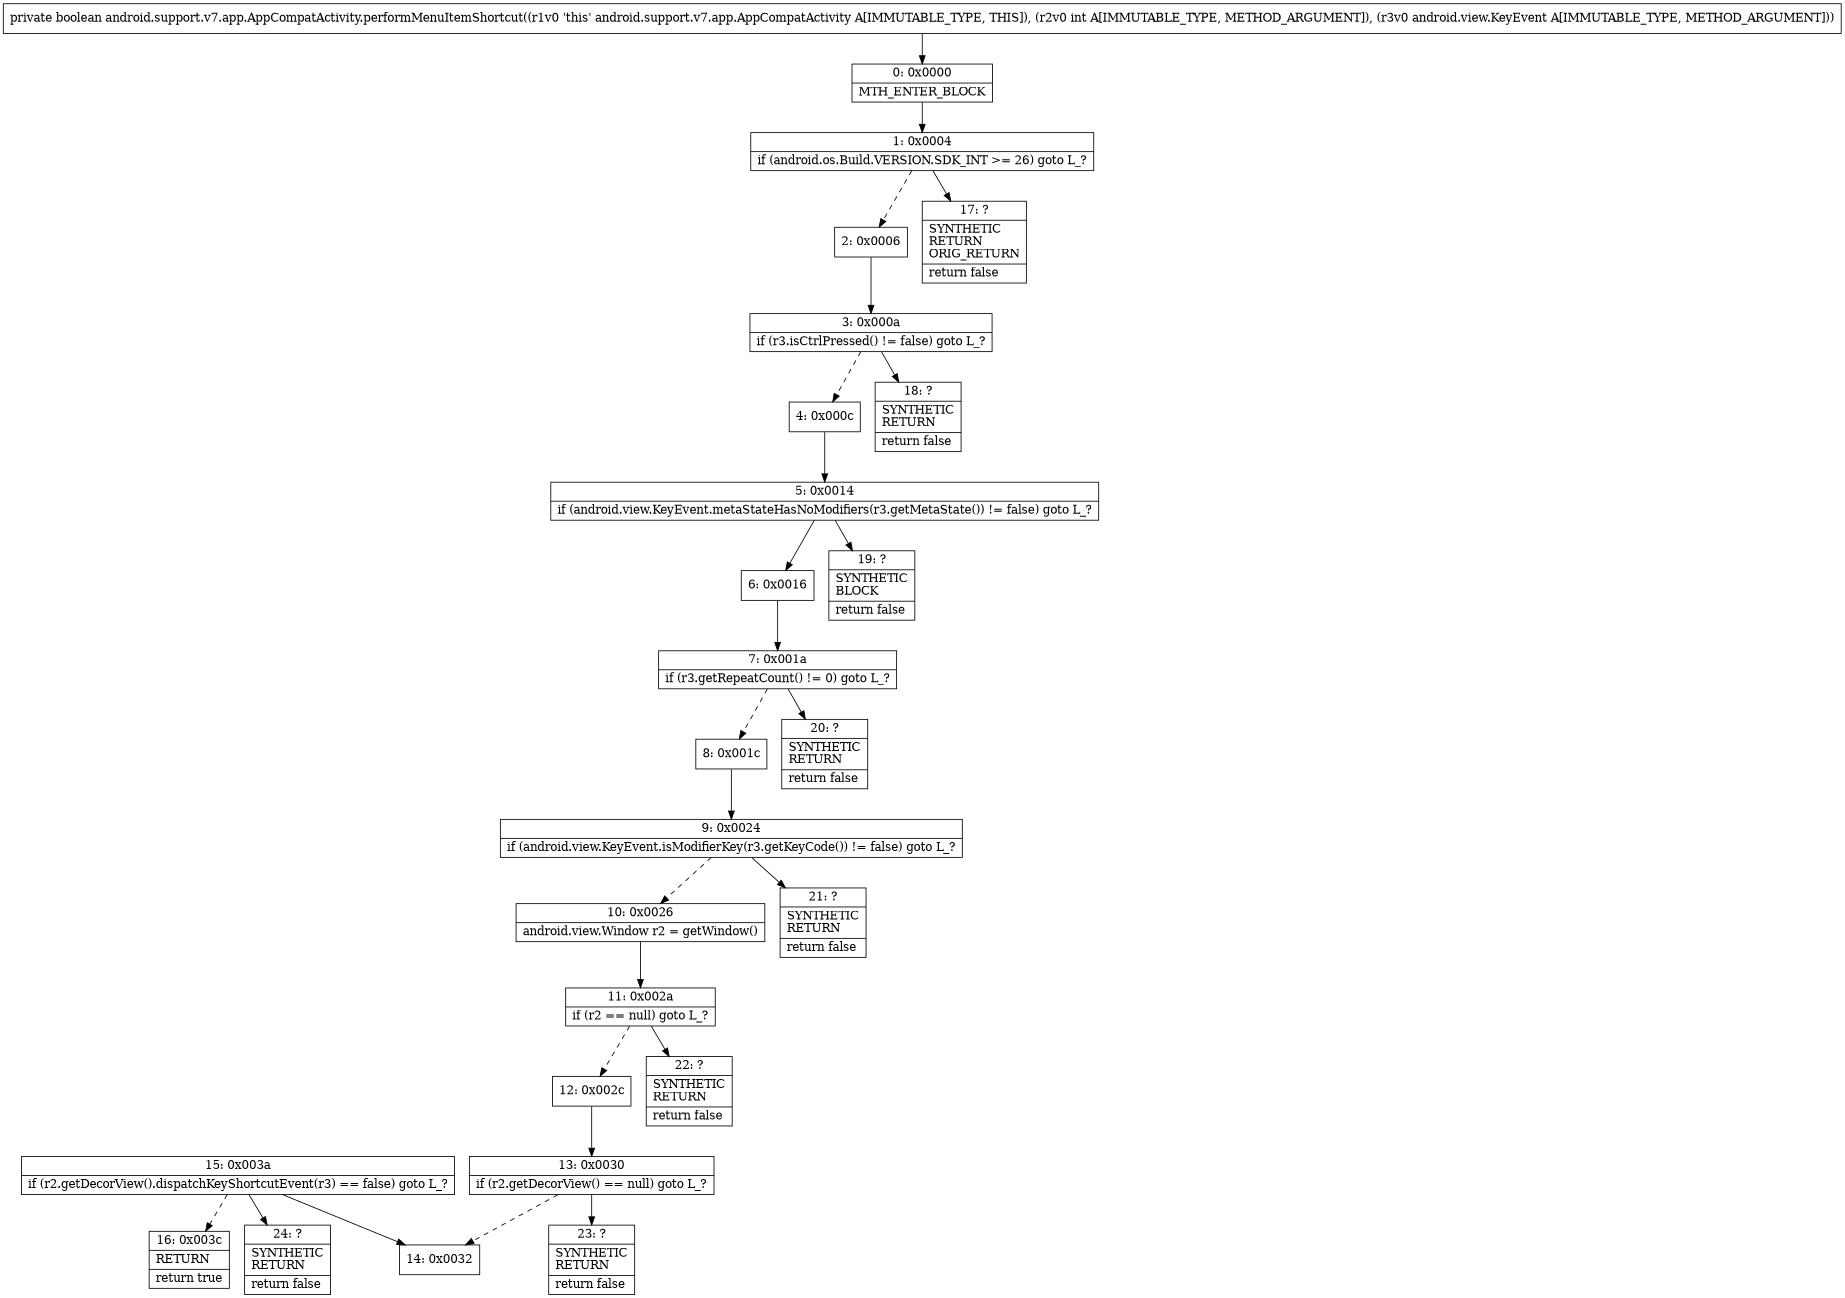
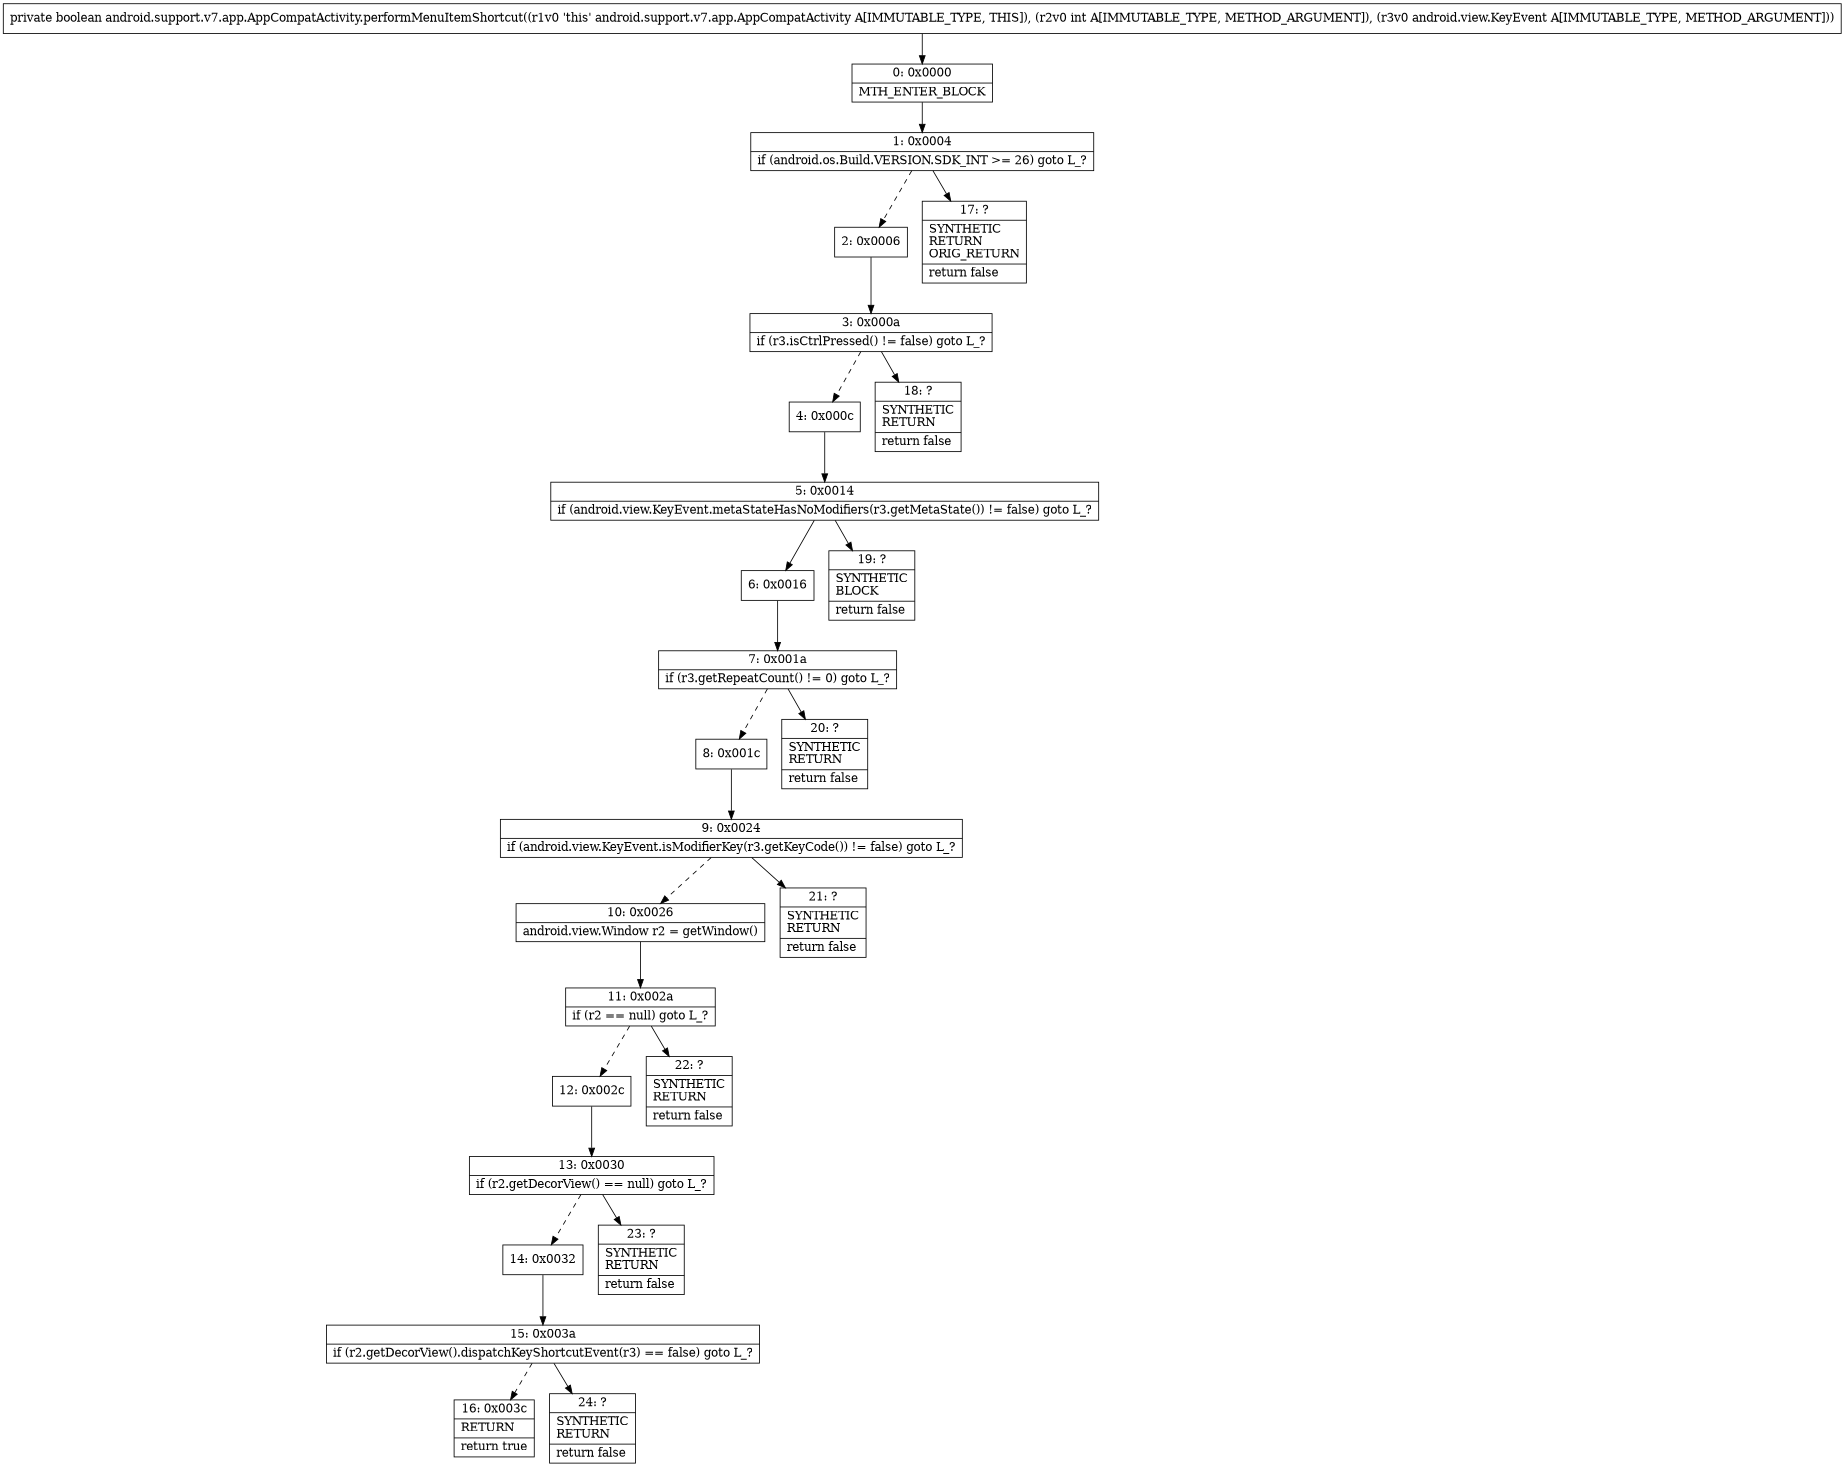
(340, 1218) -> (543, 1296)
